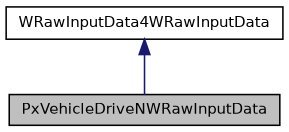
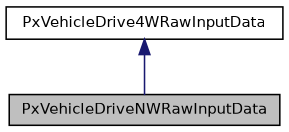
(145, 23) -> (145, 23)
